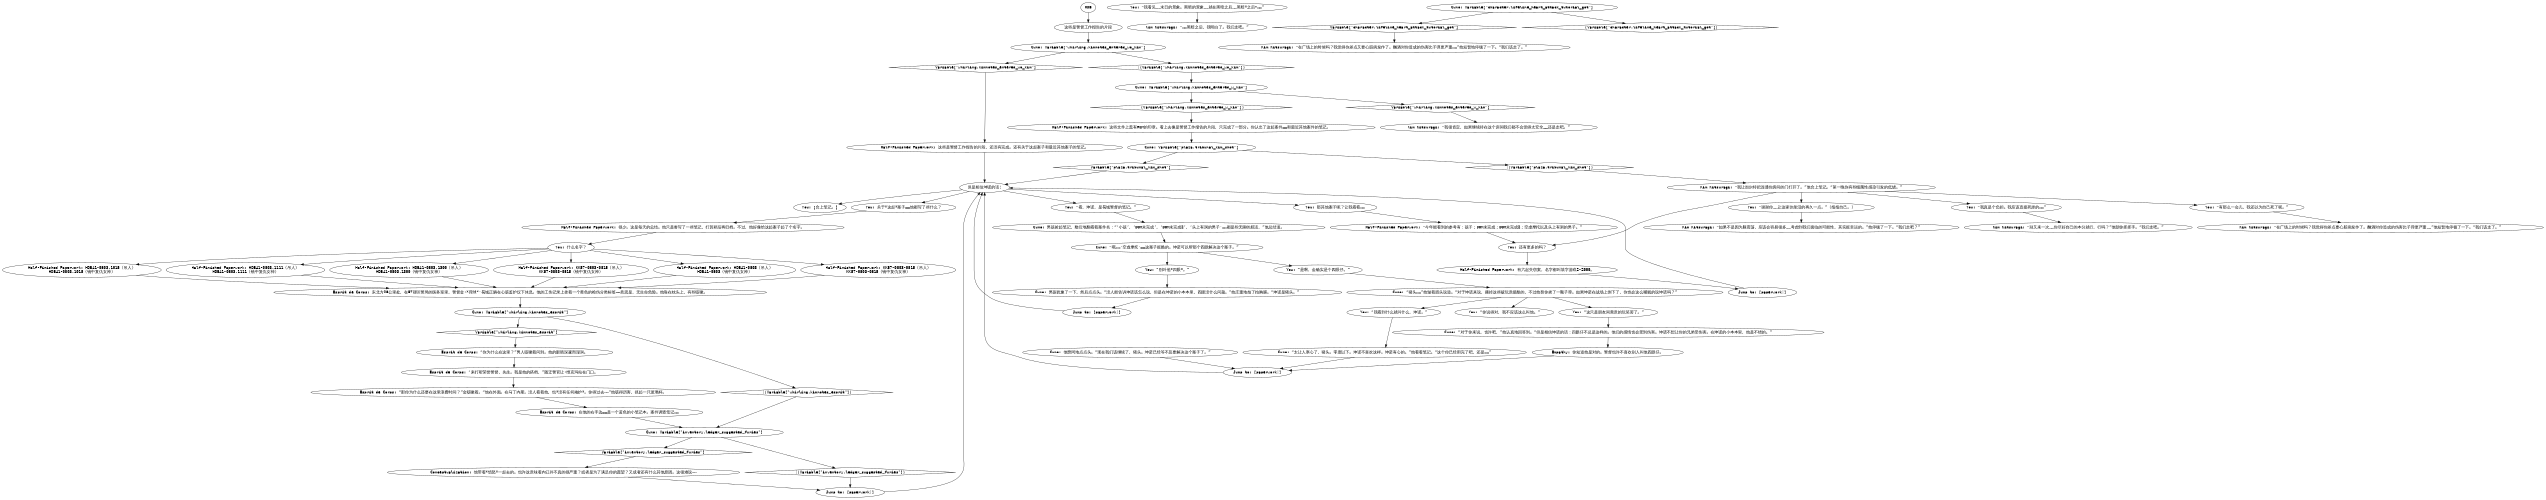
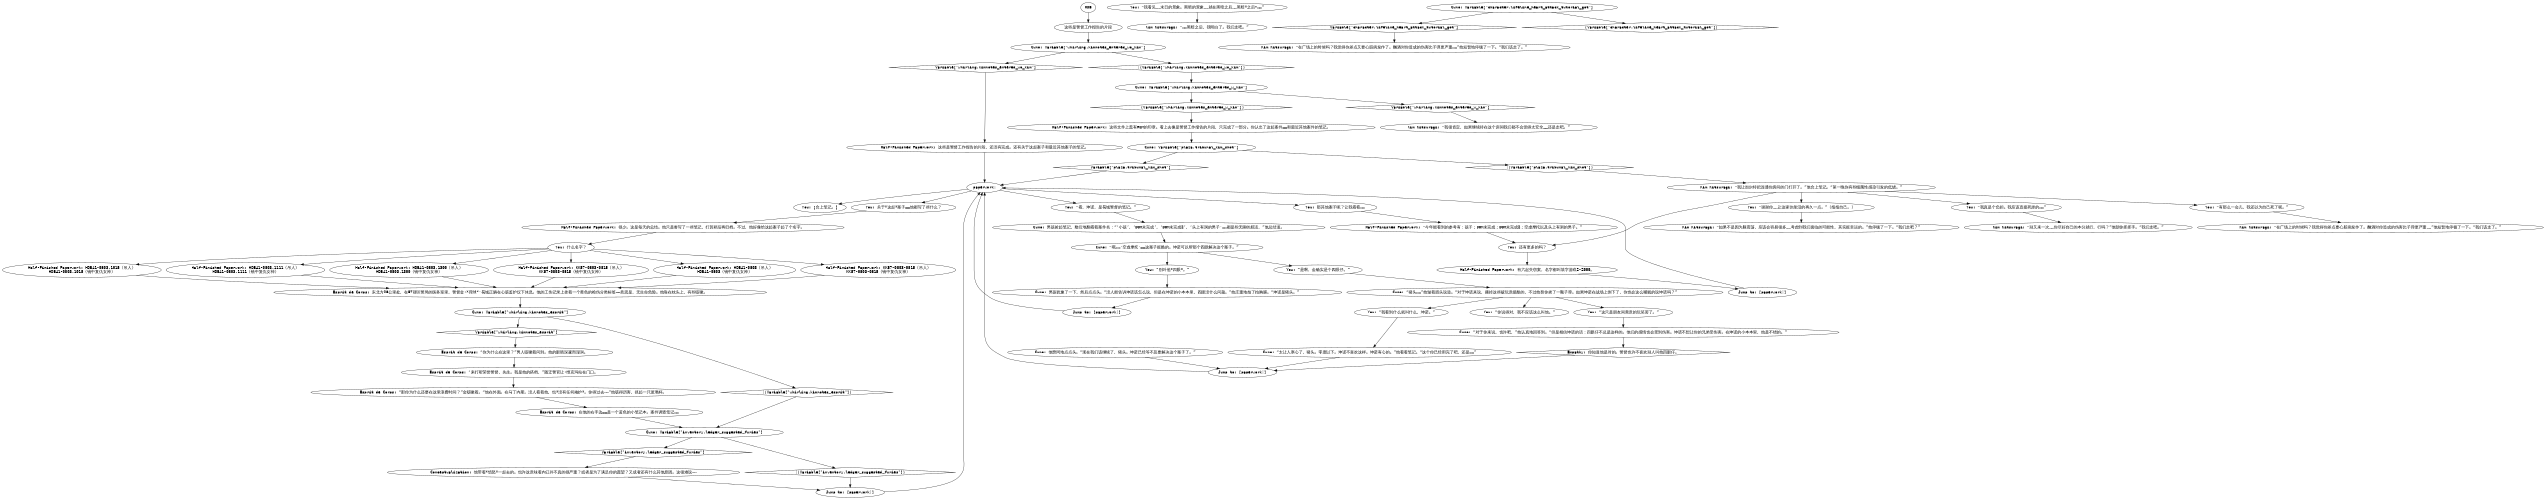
(985, 188) -> (985, 188)
(1608, 352) -> (1623, 352)
